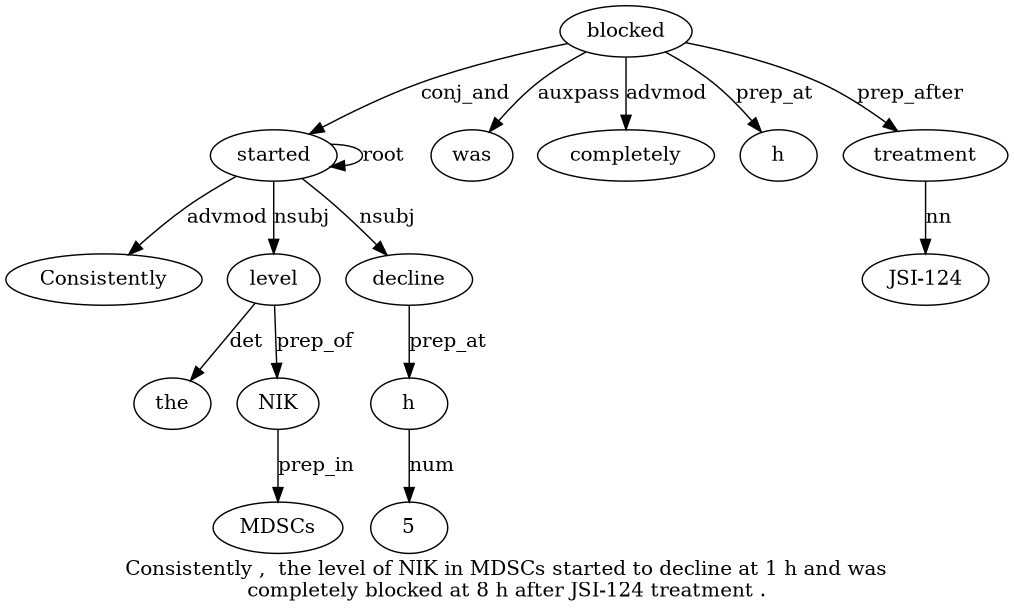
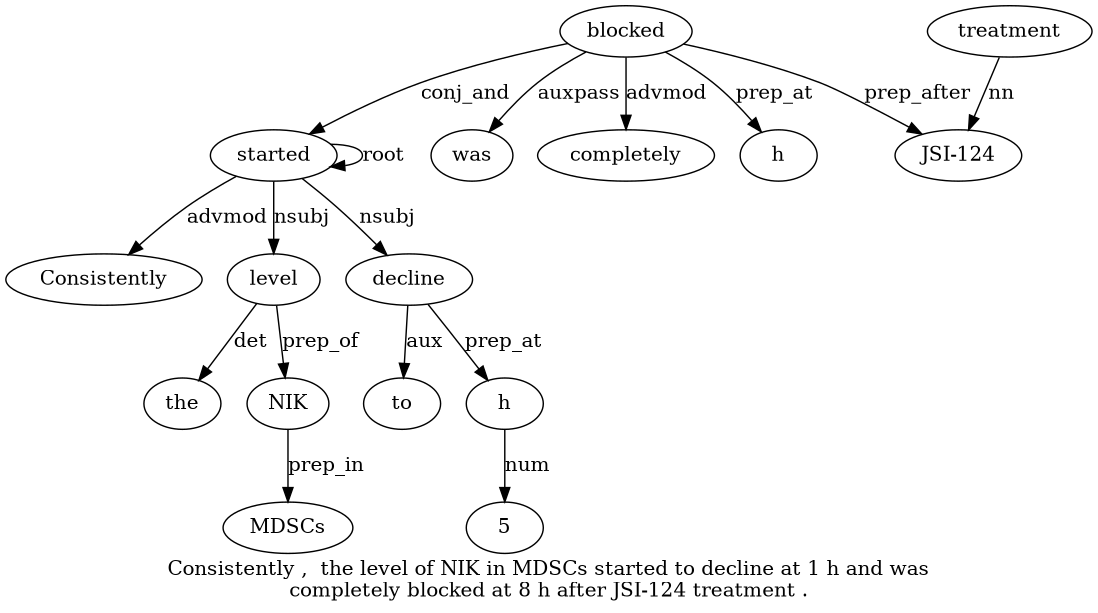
(790, 71) -> (800, 76)
none -> (402, 404)
